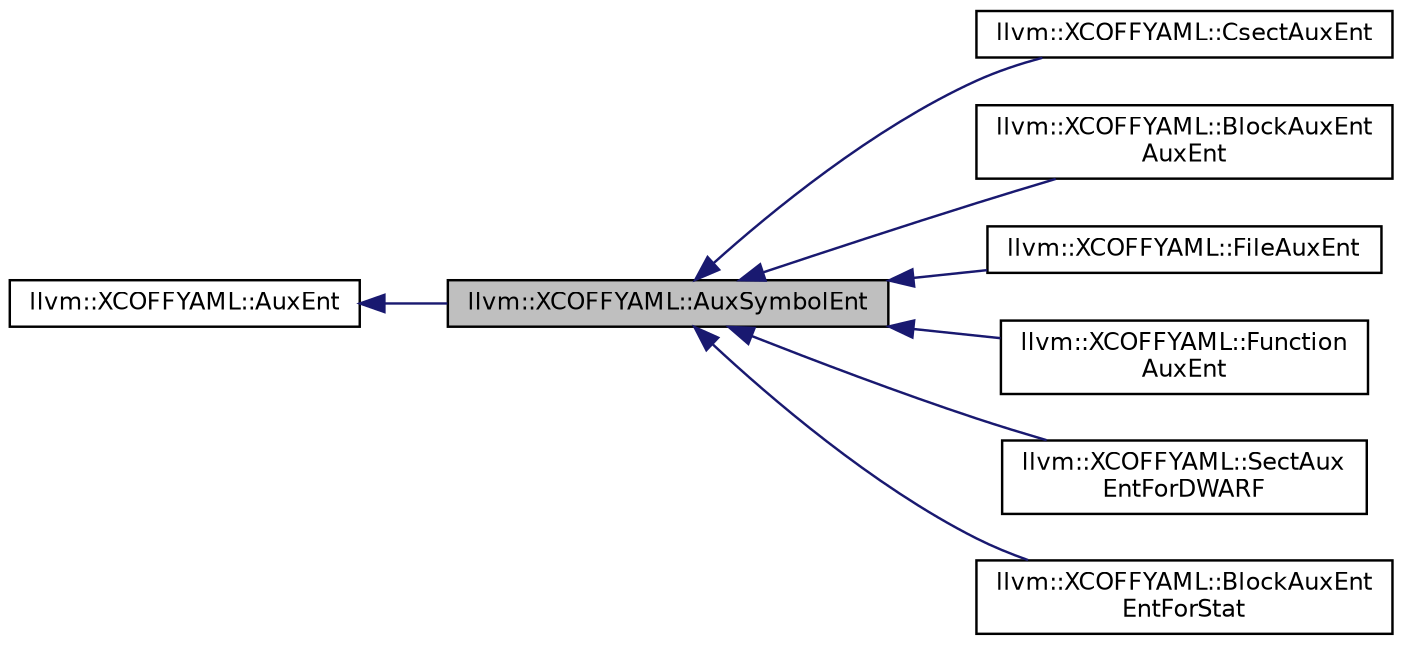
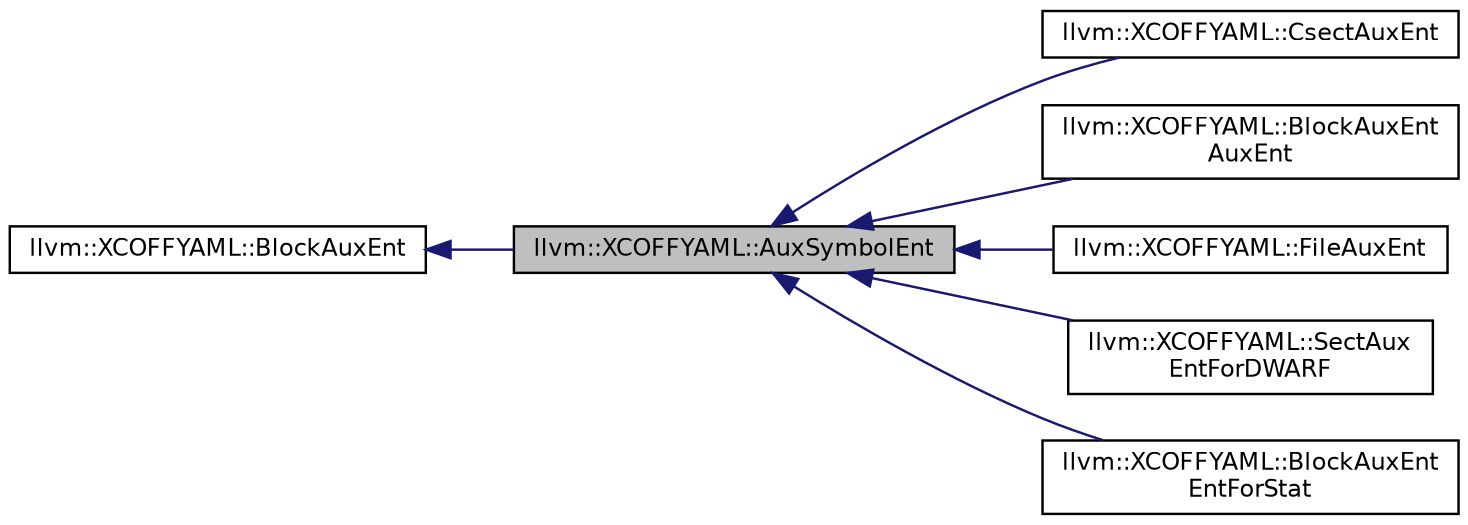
(185, 303) -> (218, 250)
(1184, 357) -> none
